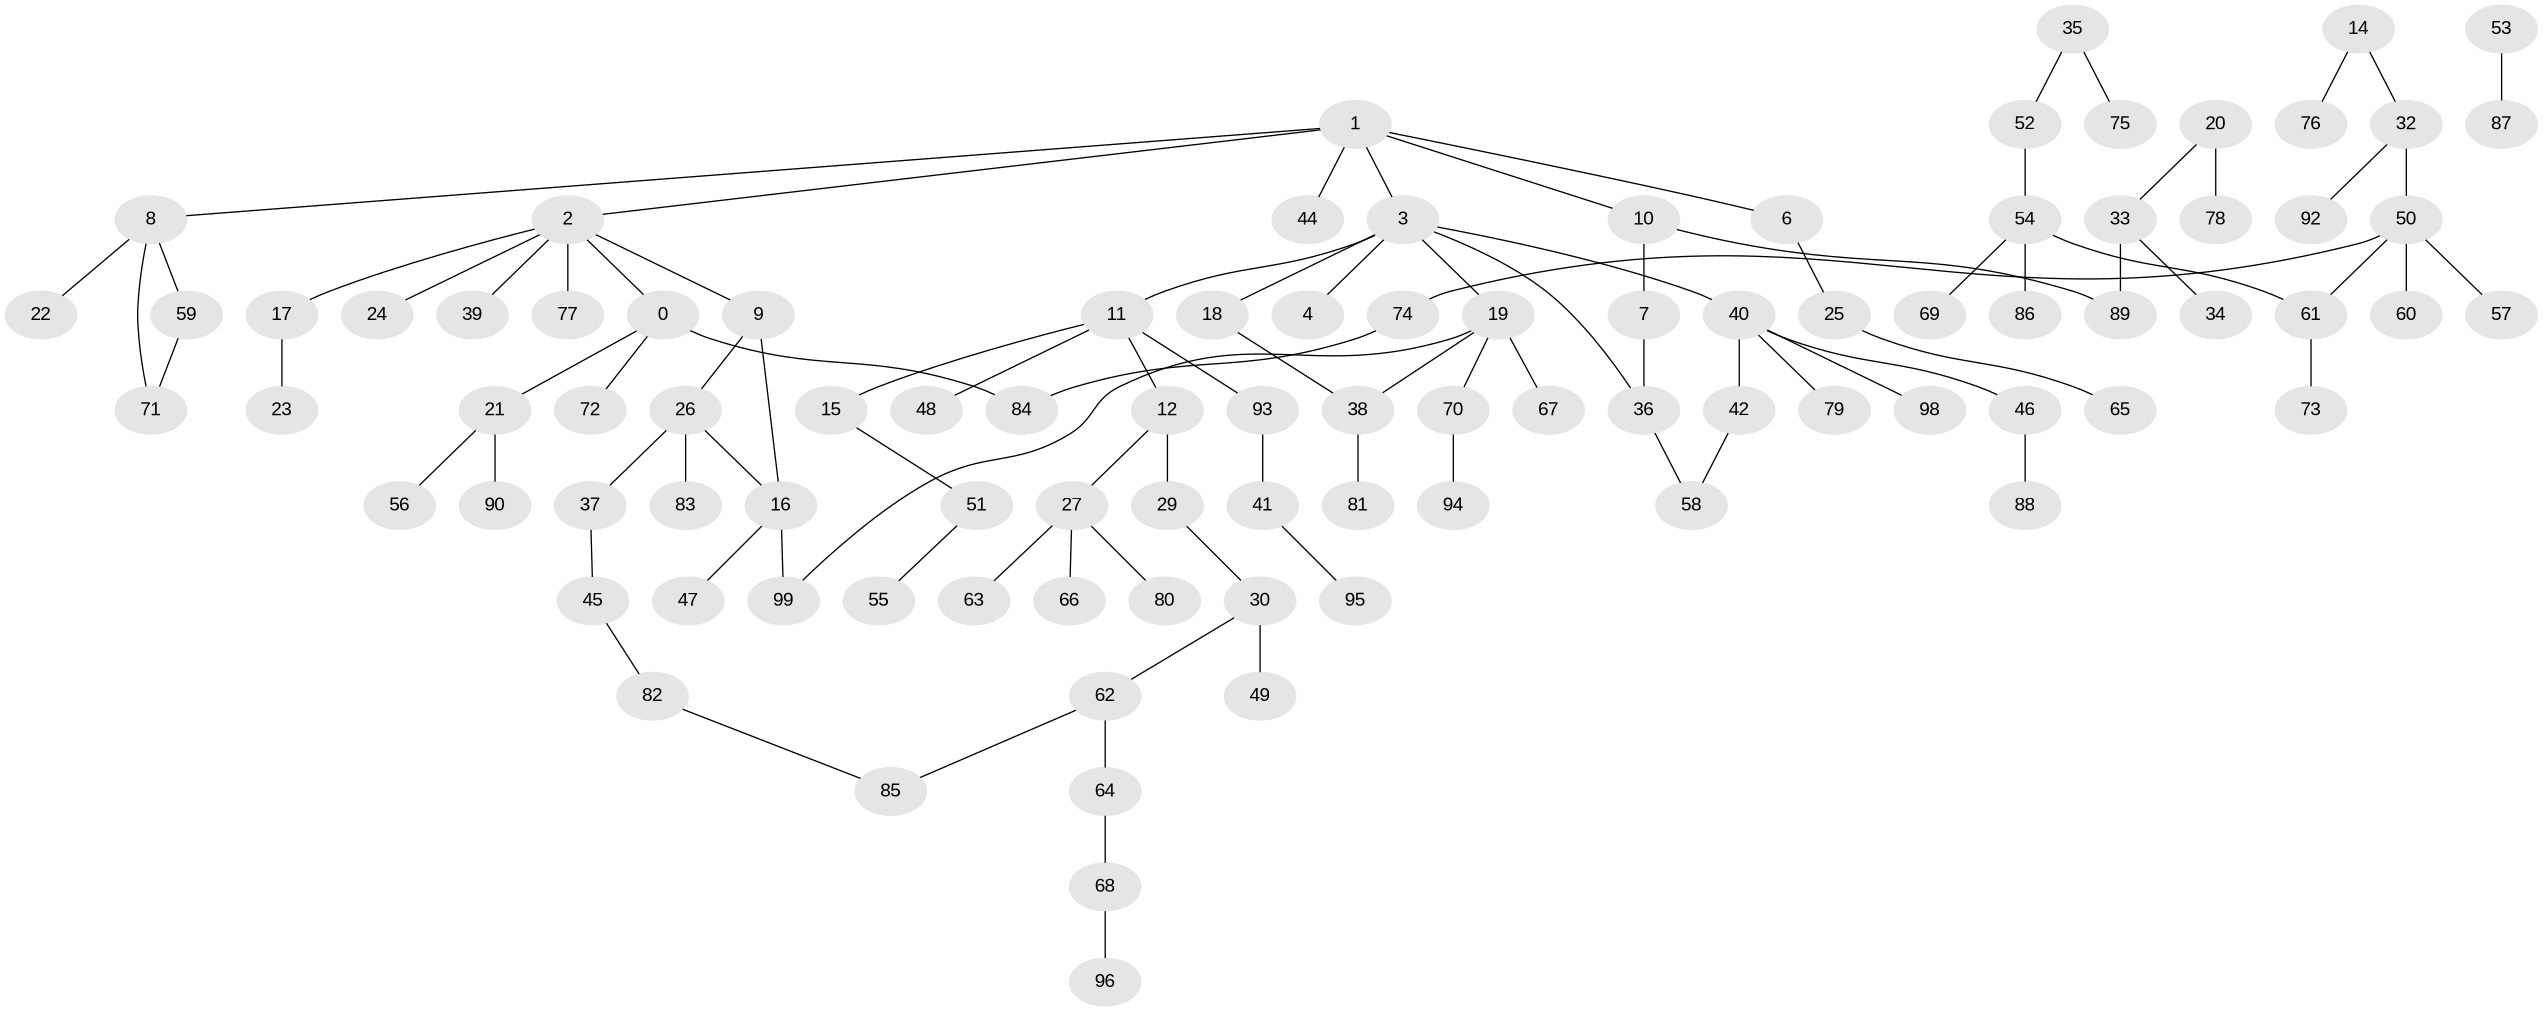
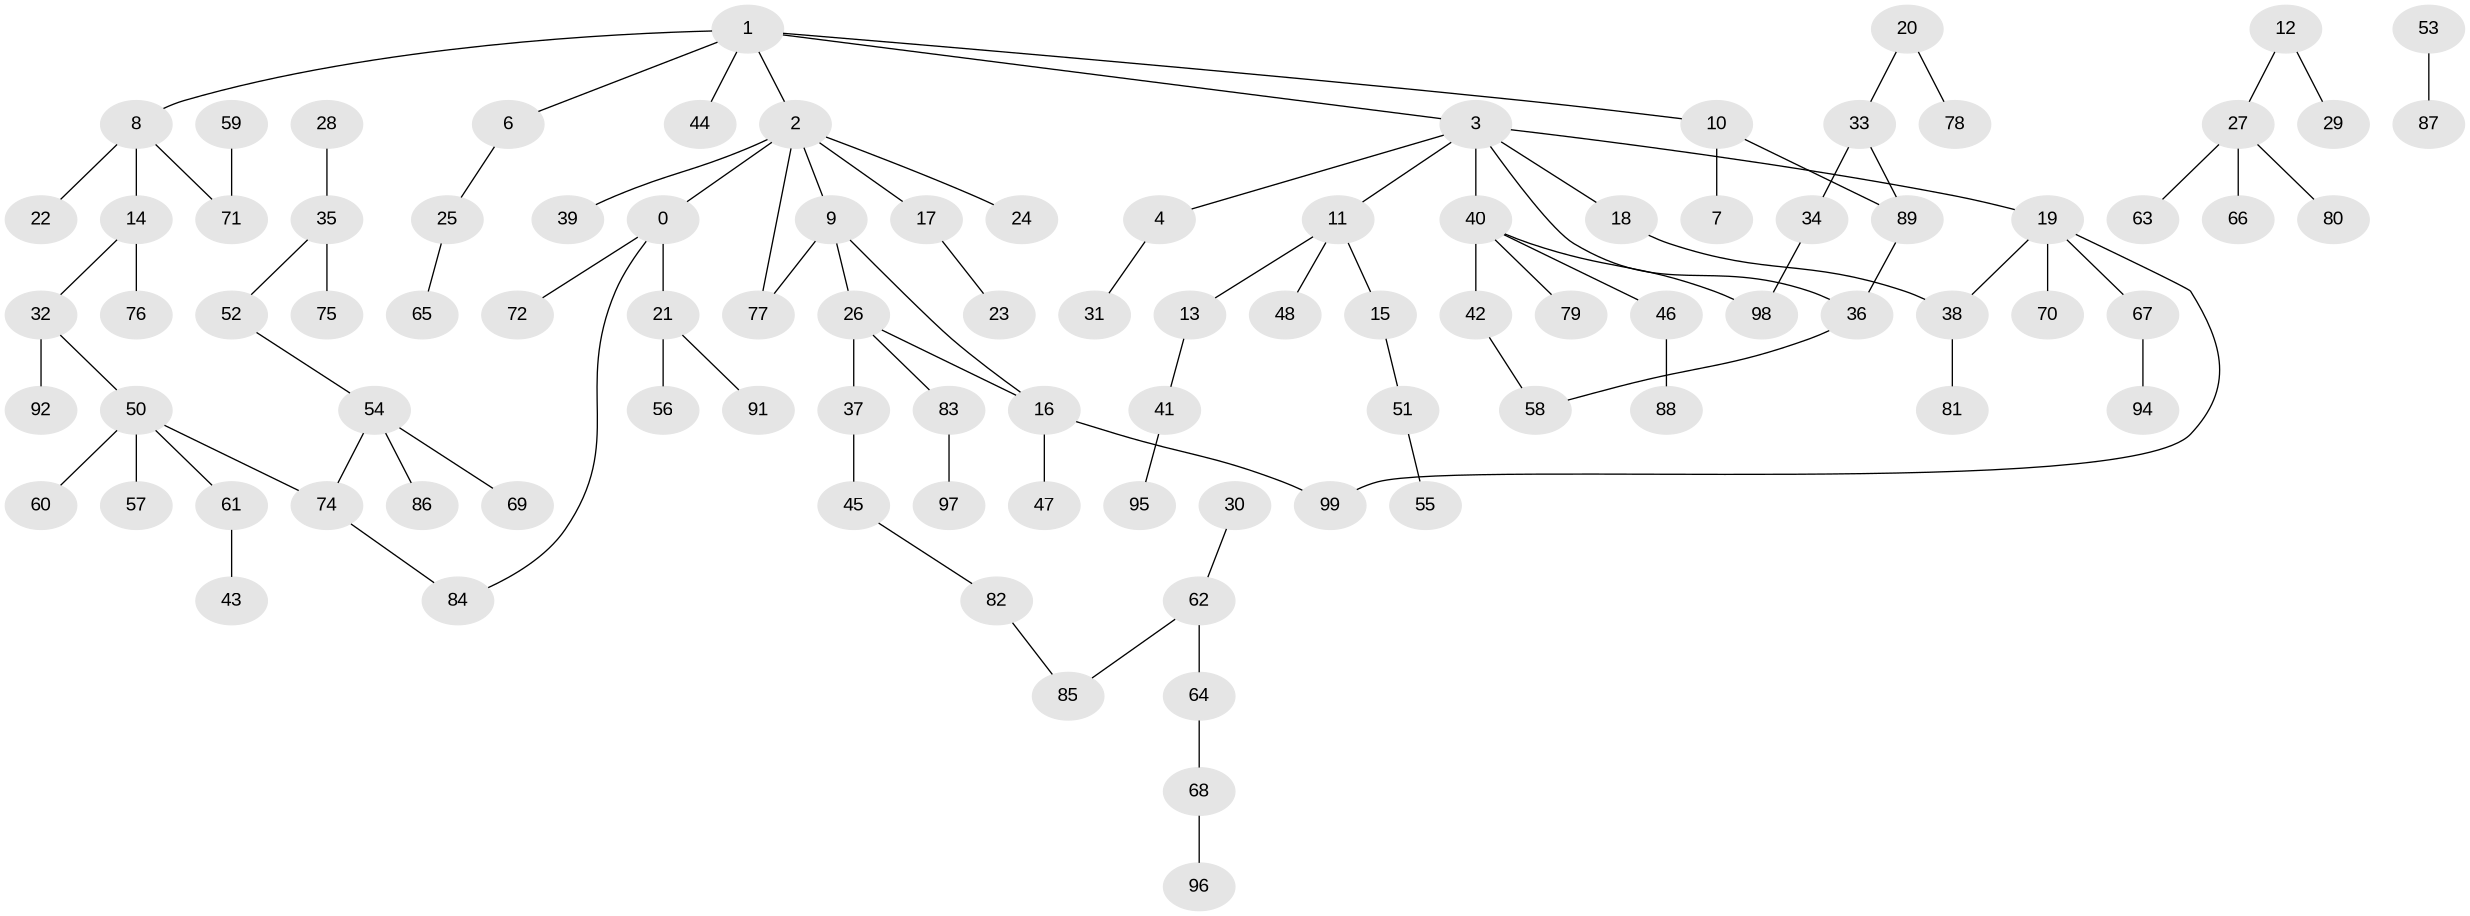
none -> (327, 124)
none -> (1792, 259)
(2150, 264) -> (351, 458)
(169, 267) -> (136, 172)
none -> (795, 267)
none -> (1095, 315)
(1142, 363) -> none
(1644, 363) -> (1882, 267)
(1263, 410) -> (1190, 315)
(2311, 410) -> (232, 601)
(1453, 458) -> (2143, 363)
(495, 506) -> (758, 410)
none -> (949, 506)
(1214, 553) -> none
(1260, 696) -> none
